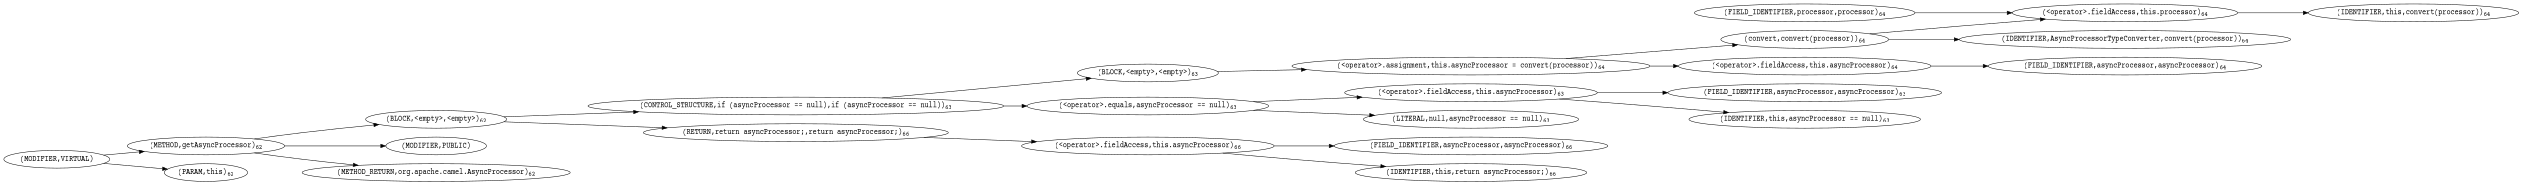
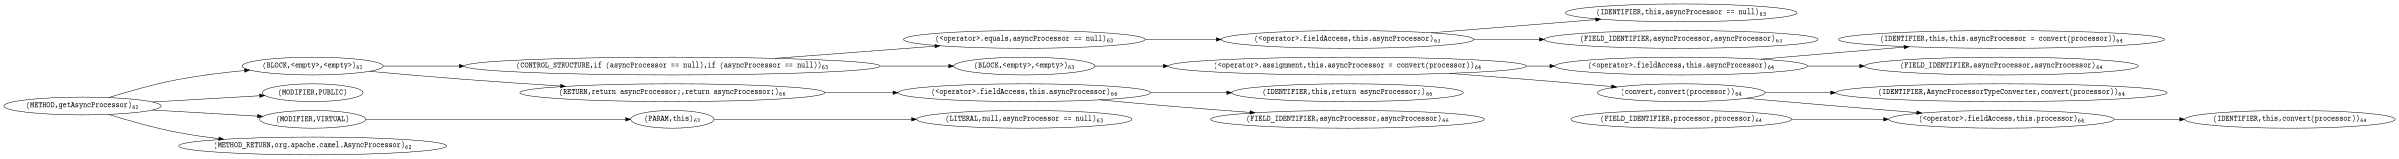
none -> (2001, 39)
(1311, 113) -> (813, 119)
(121, 153) -> (205, 113)
